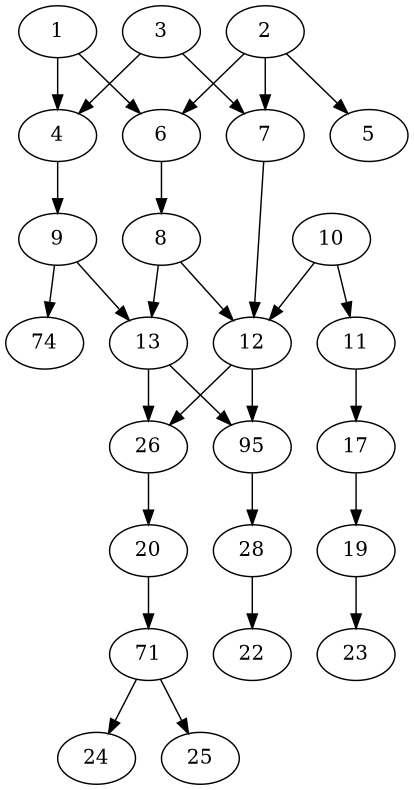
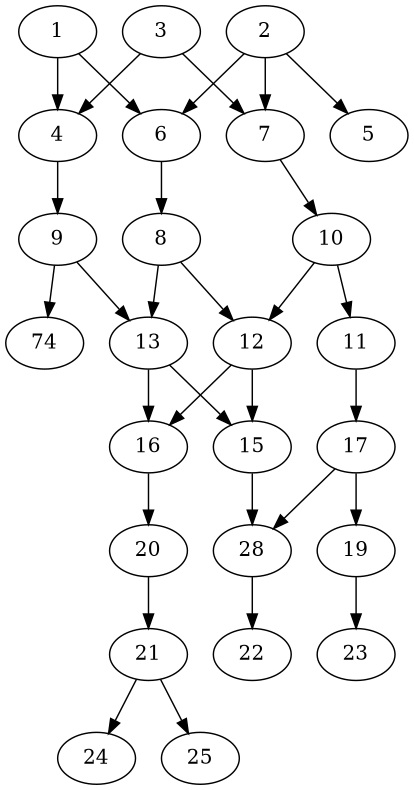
(259, 232) -> (294, 181)
(148, 447) -> (148, 447)
(252, 447) -> (252, 447)
none -> (310, 494)
(148, 655) -> (148, 655)
